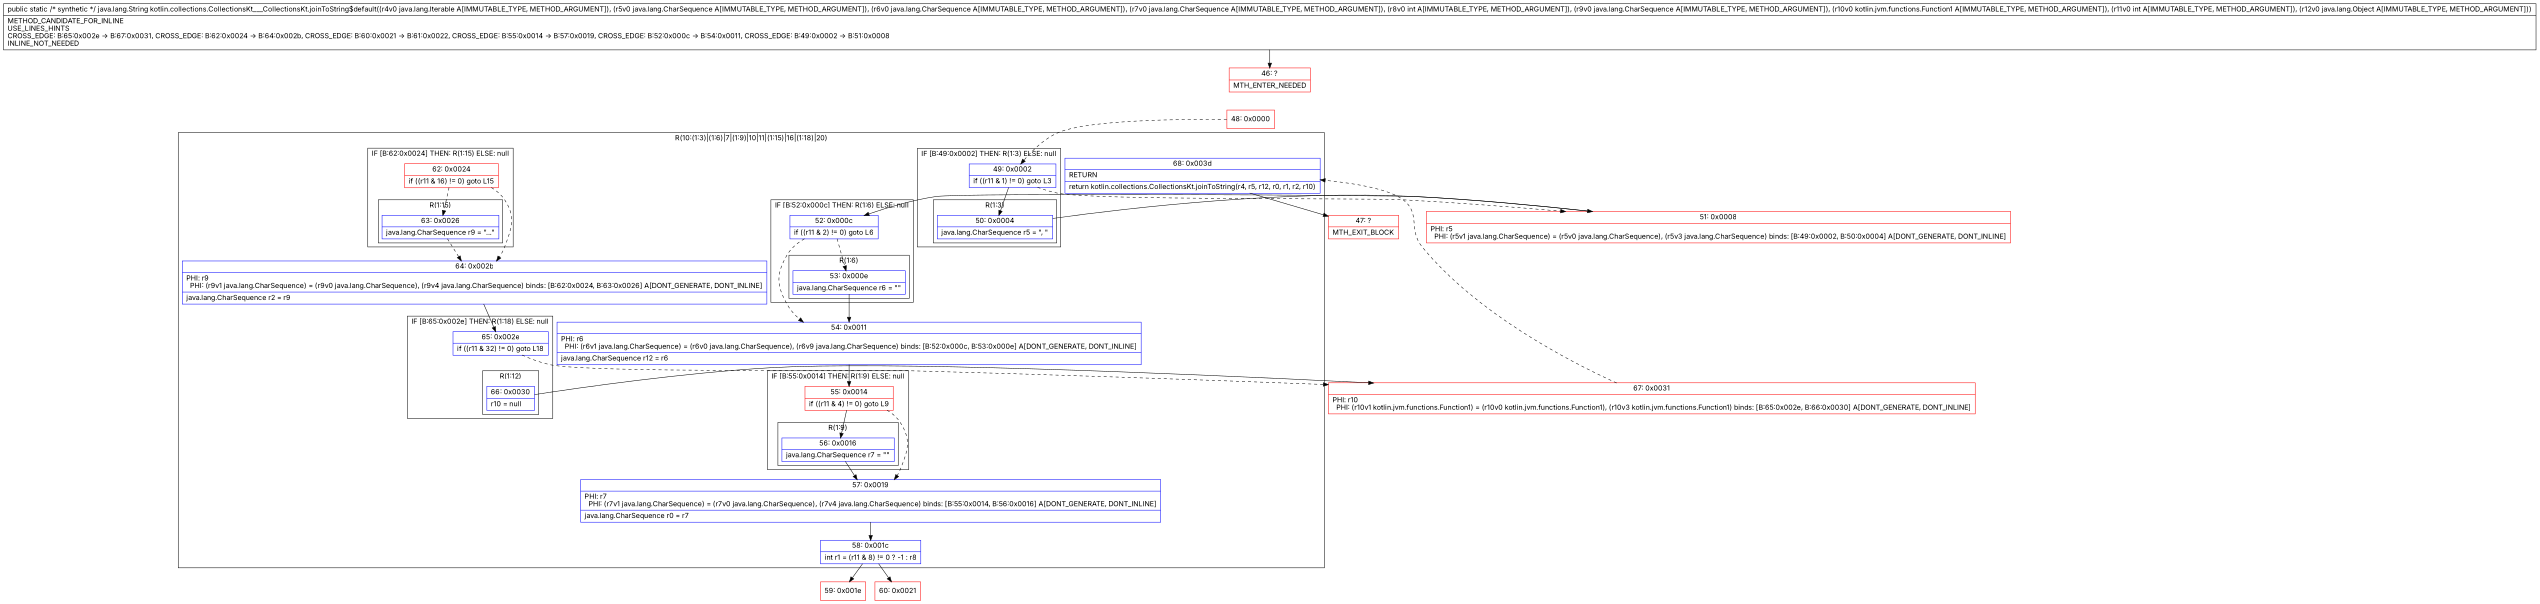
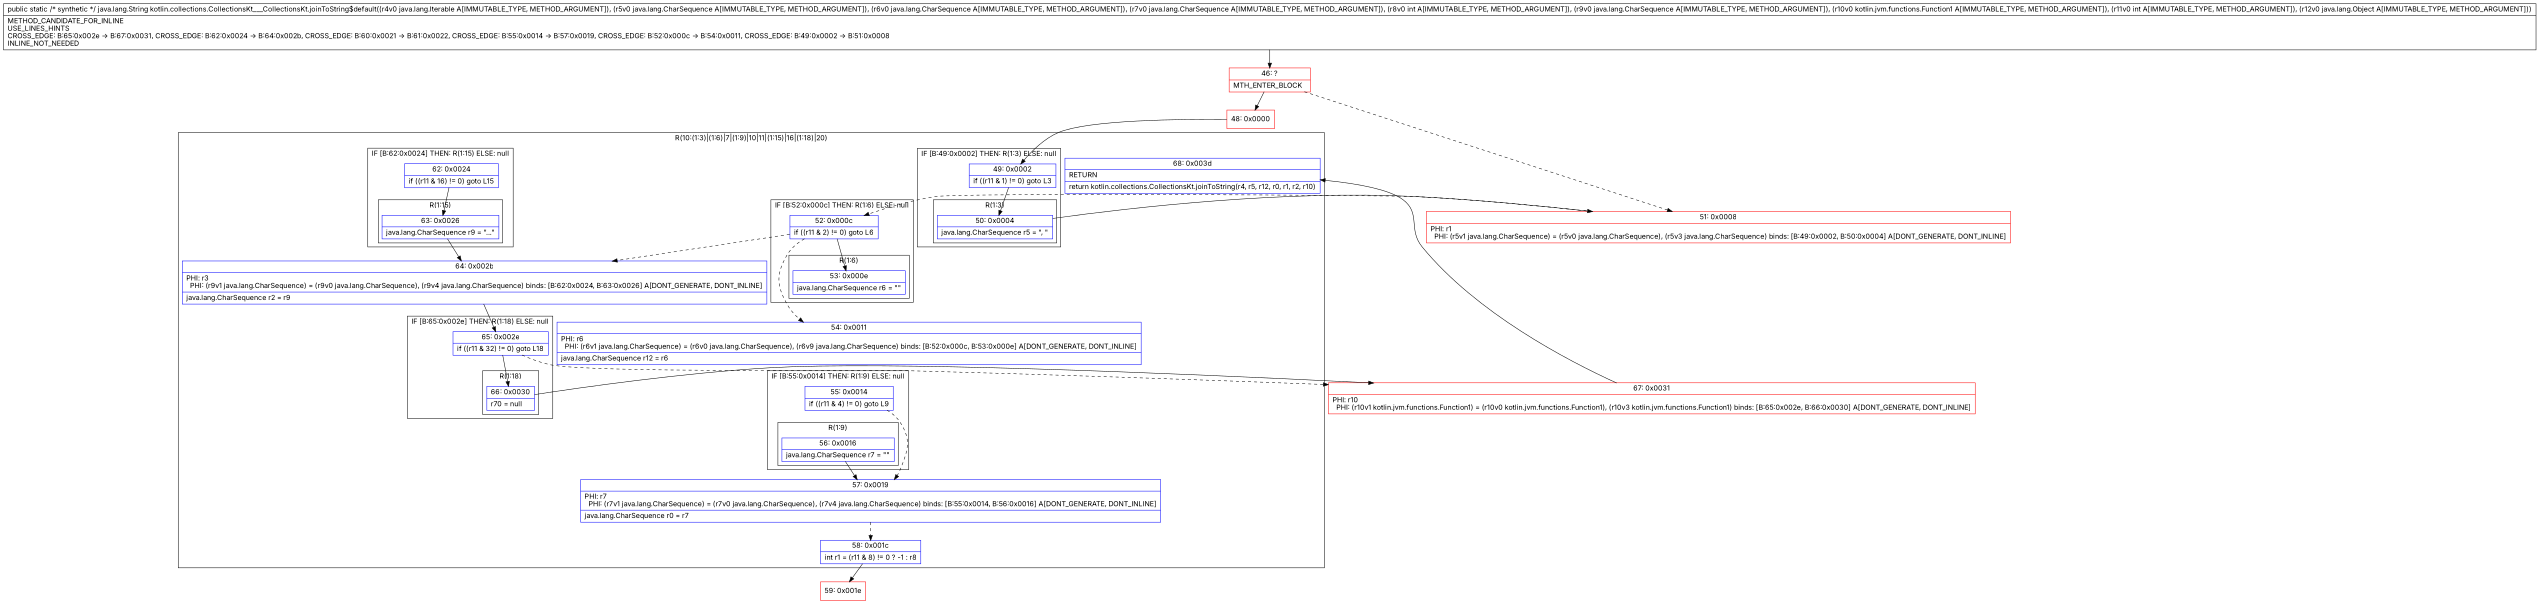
(1270, 86) -> (1268, 86)
none -> (1261, 99)
(1120, 122) -> (1120, 122)
(452, 176) -> (452, 176)
(1230, 195) -> (1230, 195)
(447, 197) -> (447, 197)
(1312, 199) -> (1486, 151)
(510, 210) -> (703, 247)
(1364, 227) -> none
(1443, 229) -> (1442, 229)
(454, 250) -> (454, 250)
(841, 252) -> (841, 252)
(199, 278) -> (199, 278)
(1459, 285) -> (1459, 285)
(849, 306) -> none
none -> (505, 368)
(849, 374) -> none
(511, 377) -> (511, 377)
(849, 398) -> (849, 398)
(506, 404) -> (507, 404)
(845, 419) -> none
(871, 529) -> (871, 529)
(898, 591) -> none
